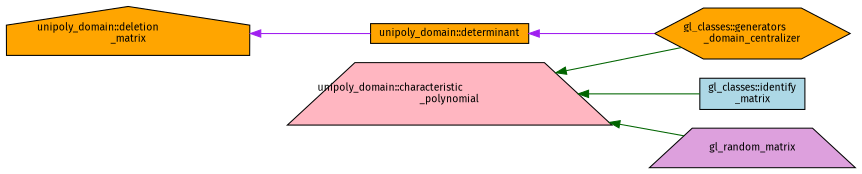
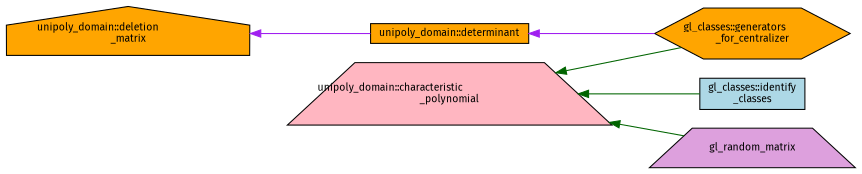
(752, 34) -> (752, 34)
(752, 94) -> (752, 94)
